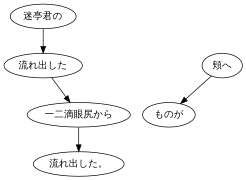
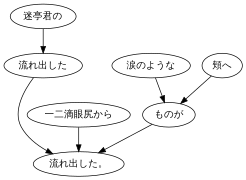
none -> (151, 66)
(59, 87) -> (19, 118)
none -> (128, 137)
